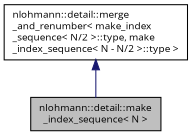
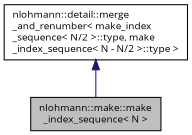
(96, 114) -> (96, 114)
